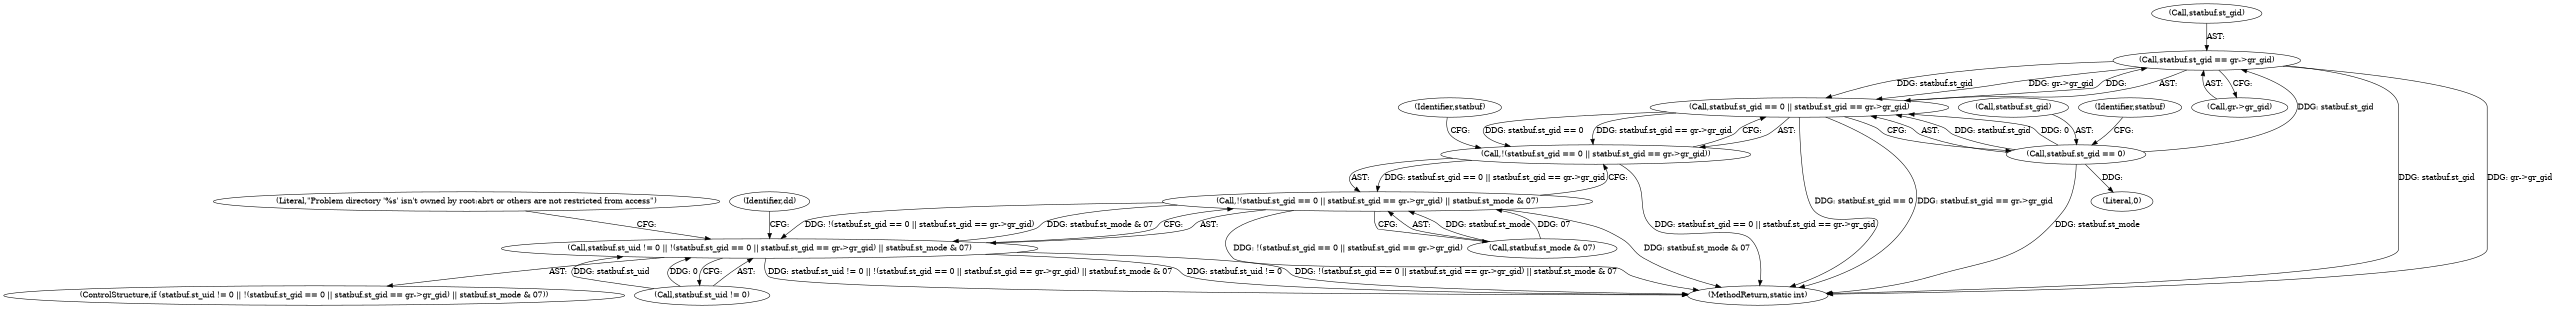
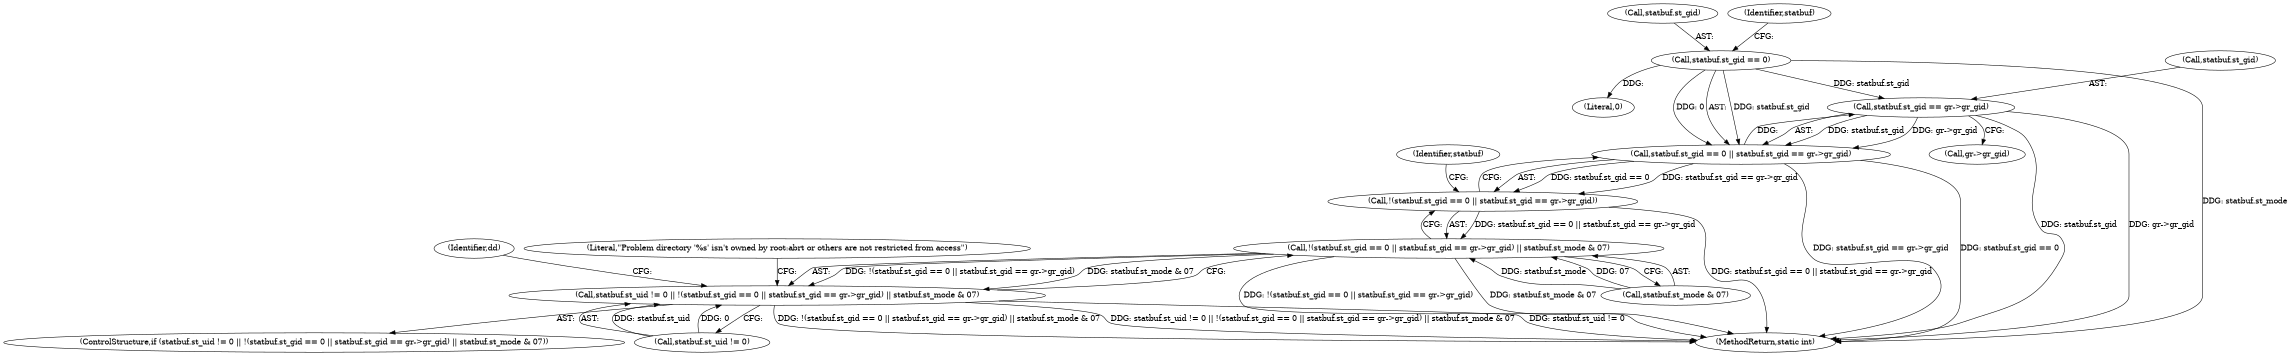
(2206, 90) -> none
(1923, 143) -> none
